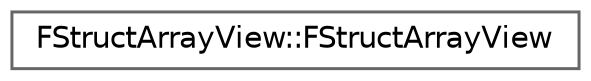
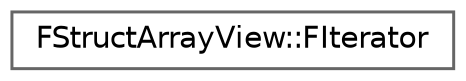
(295, 40) -> (233, 40)
